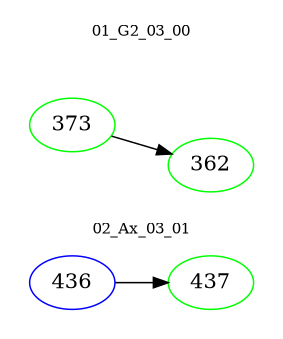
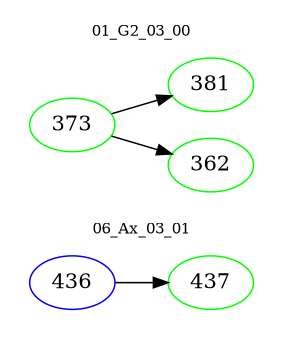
none -> (211, 85)
(142, 230) -> (142, 230)
